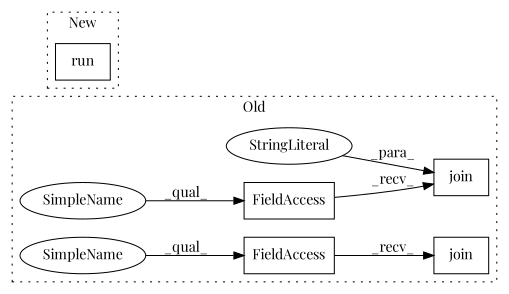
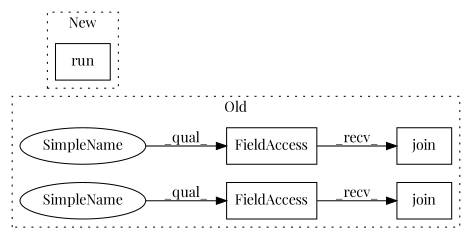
(289, 146) -> none
